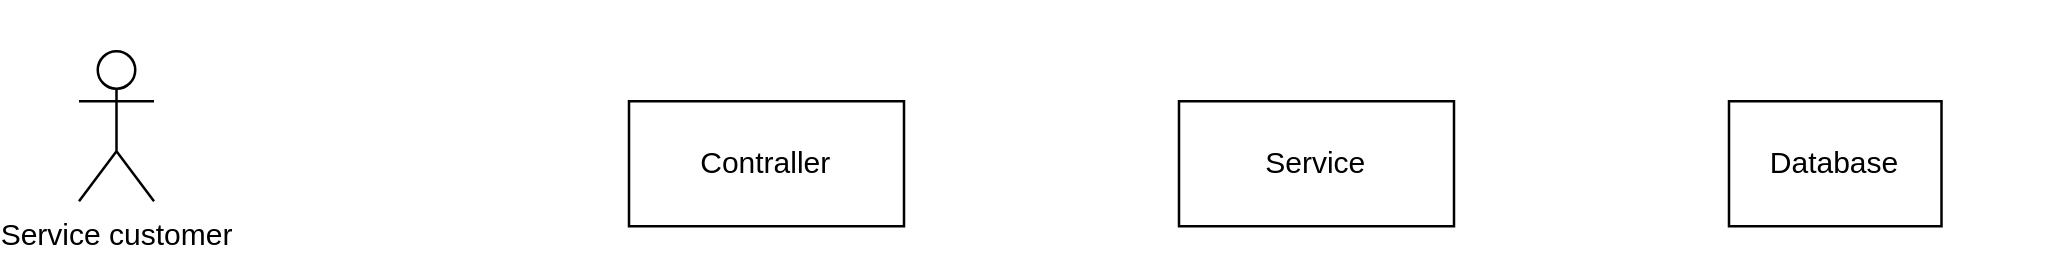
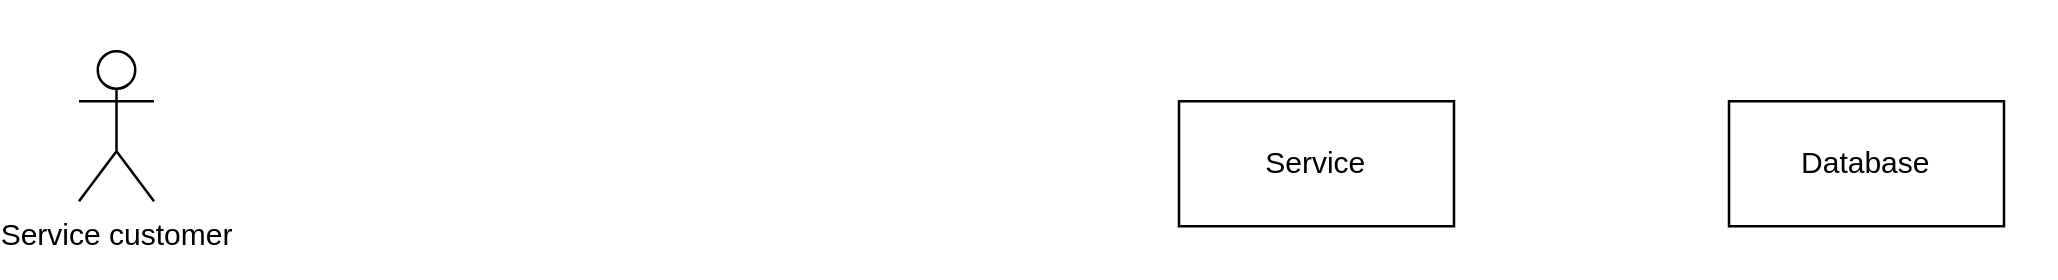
(766, 164) -> none
(1835, 164) -> (1866, 164)
